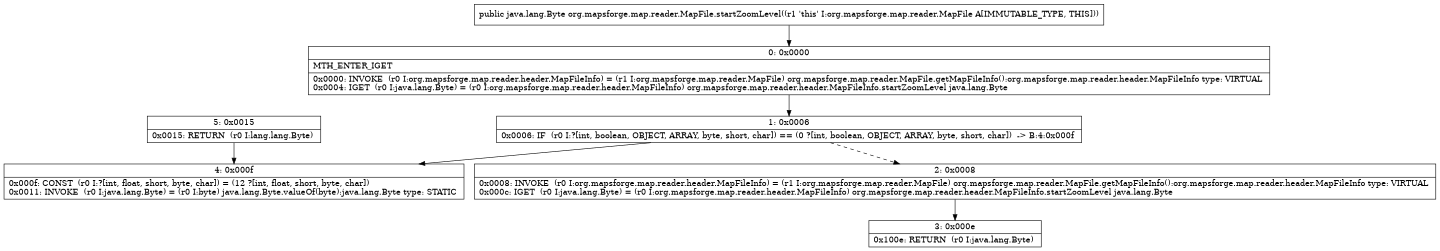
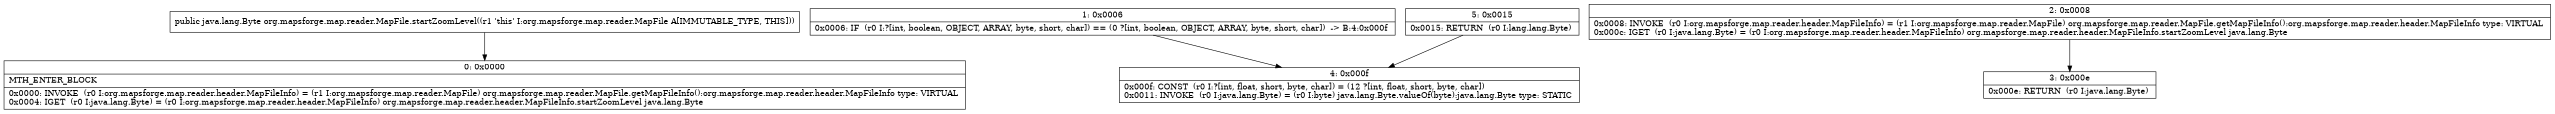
(353, 66) -> (53, 80)
(789, 103) -> none
(862, 152) -> none
(955, 240) -> (2070, 91)
